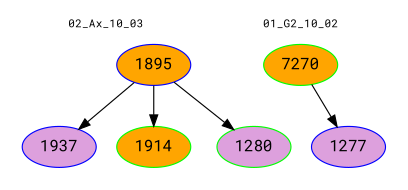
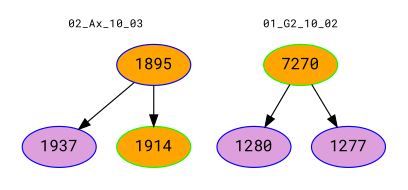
(192, 96) -> (280, 101)
(254, 147) -> (254, 147)
